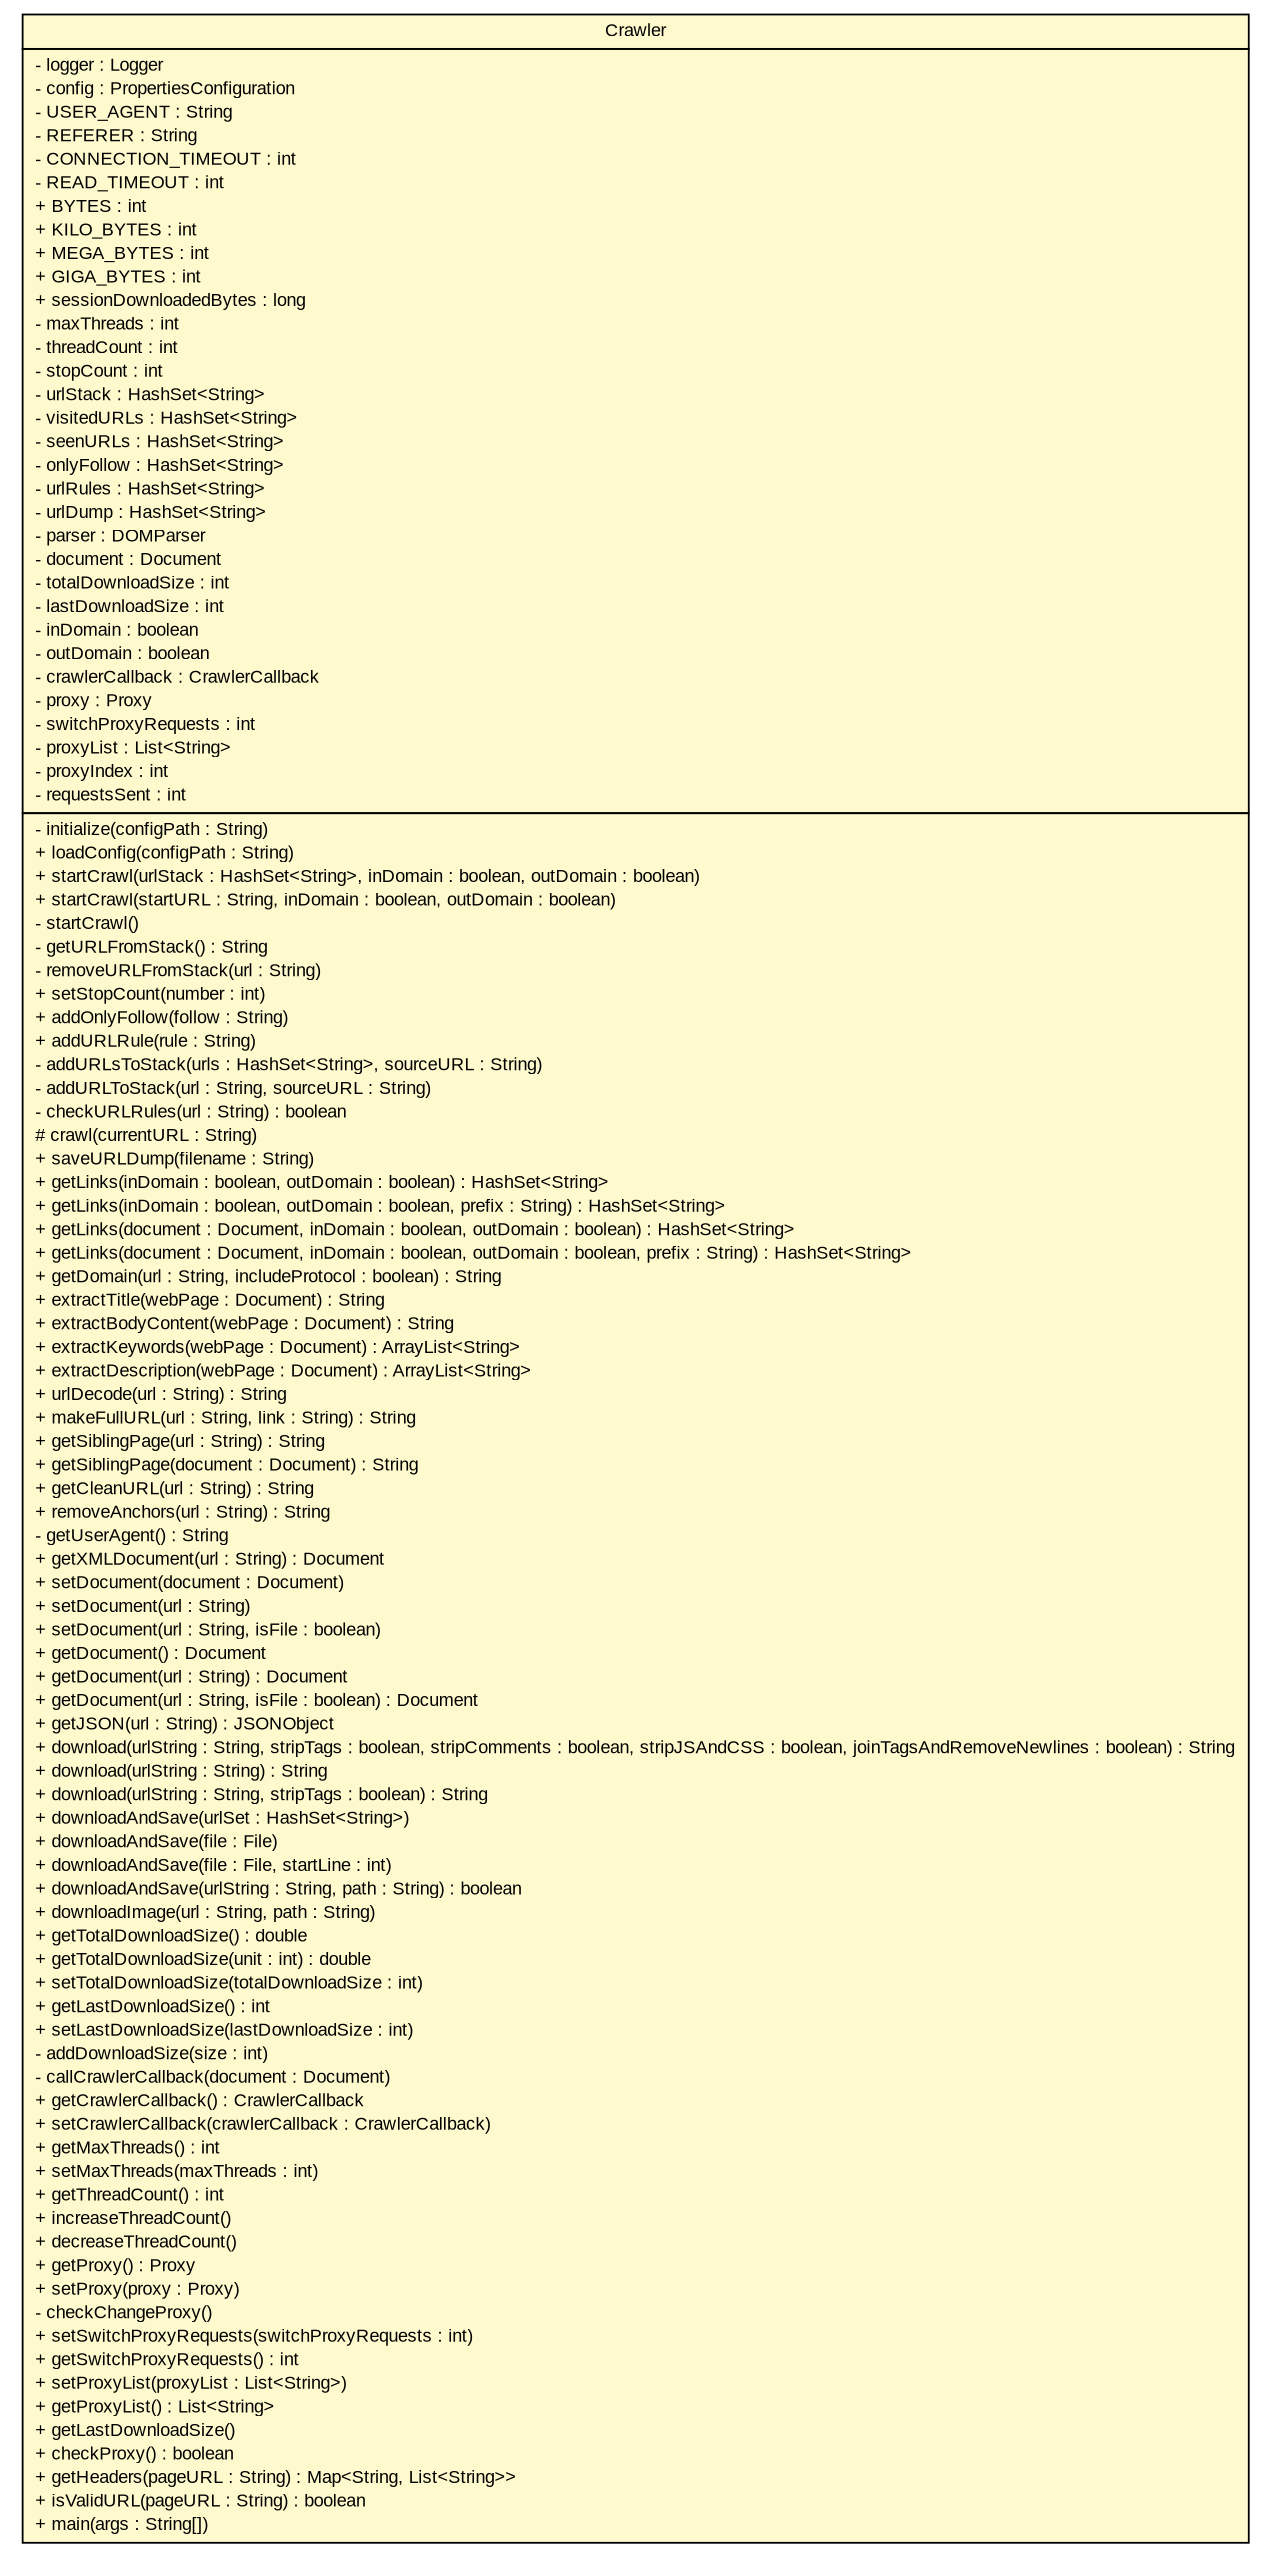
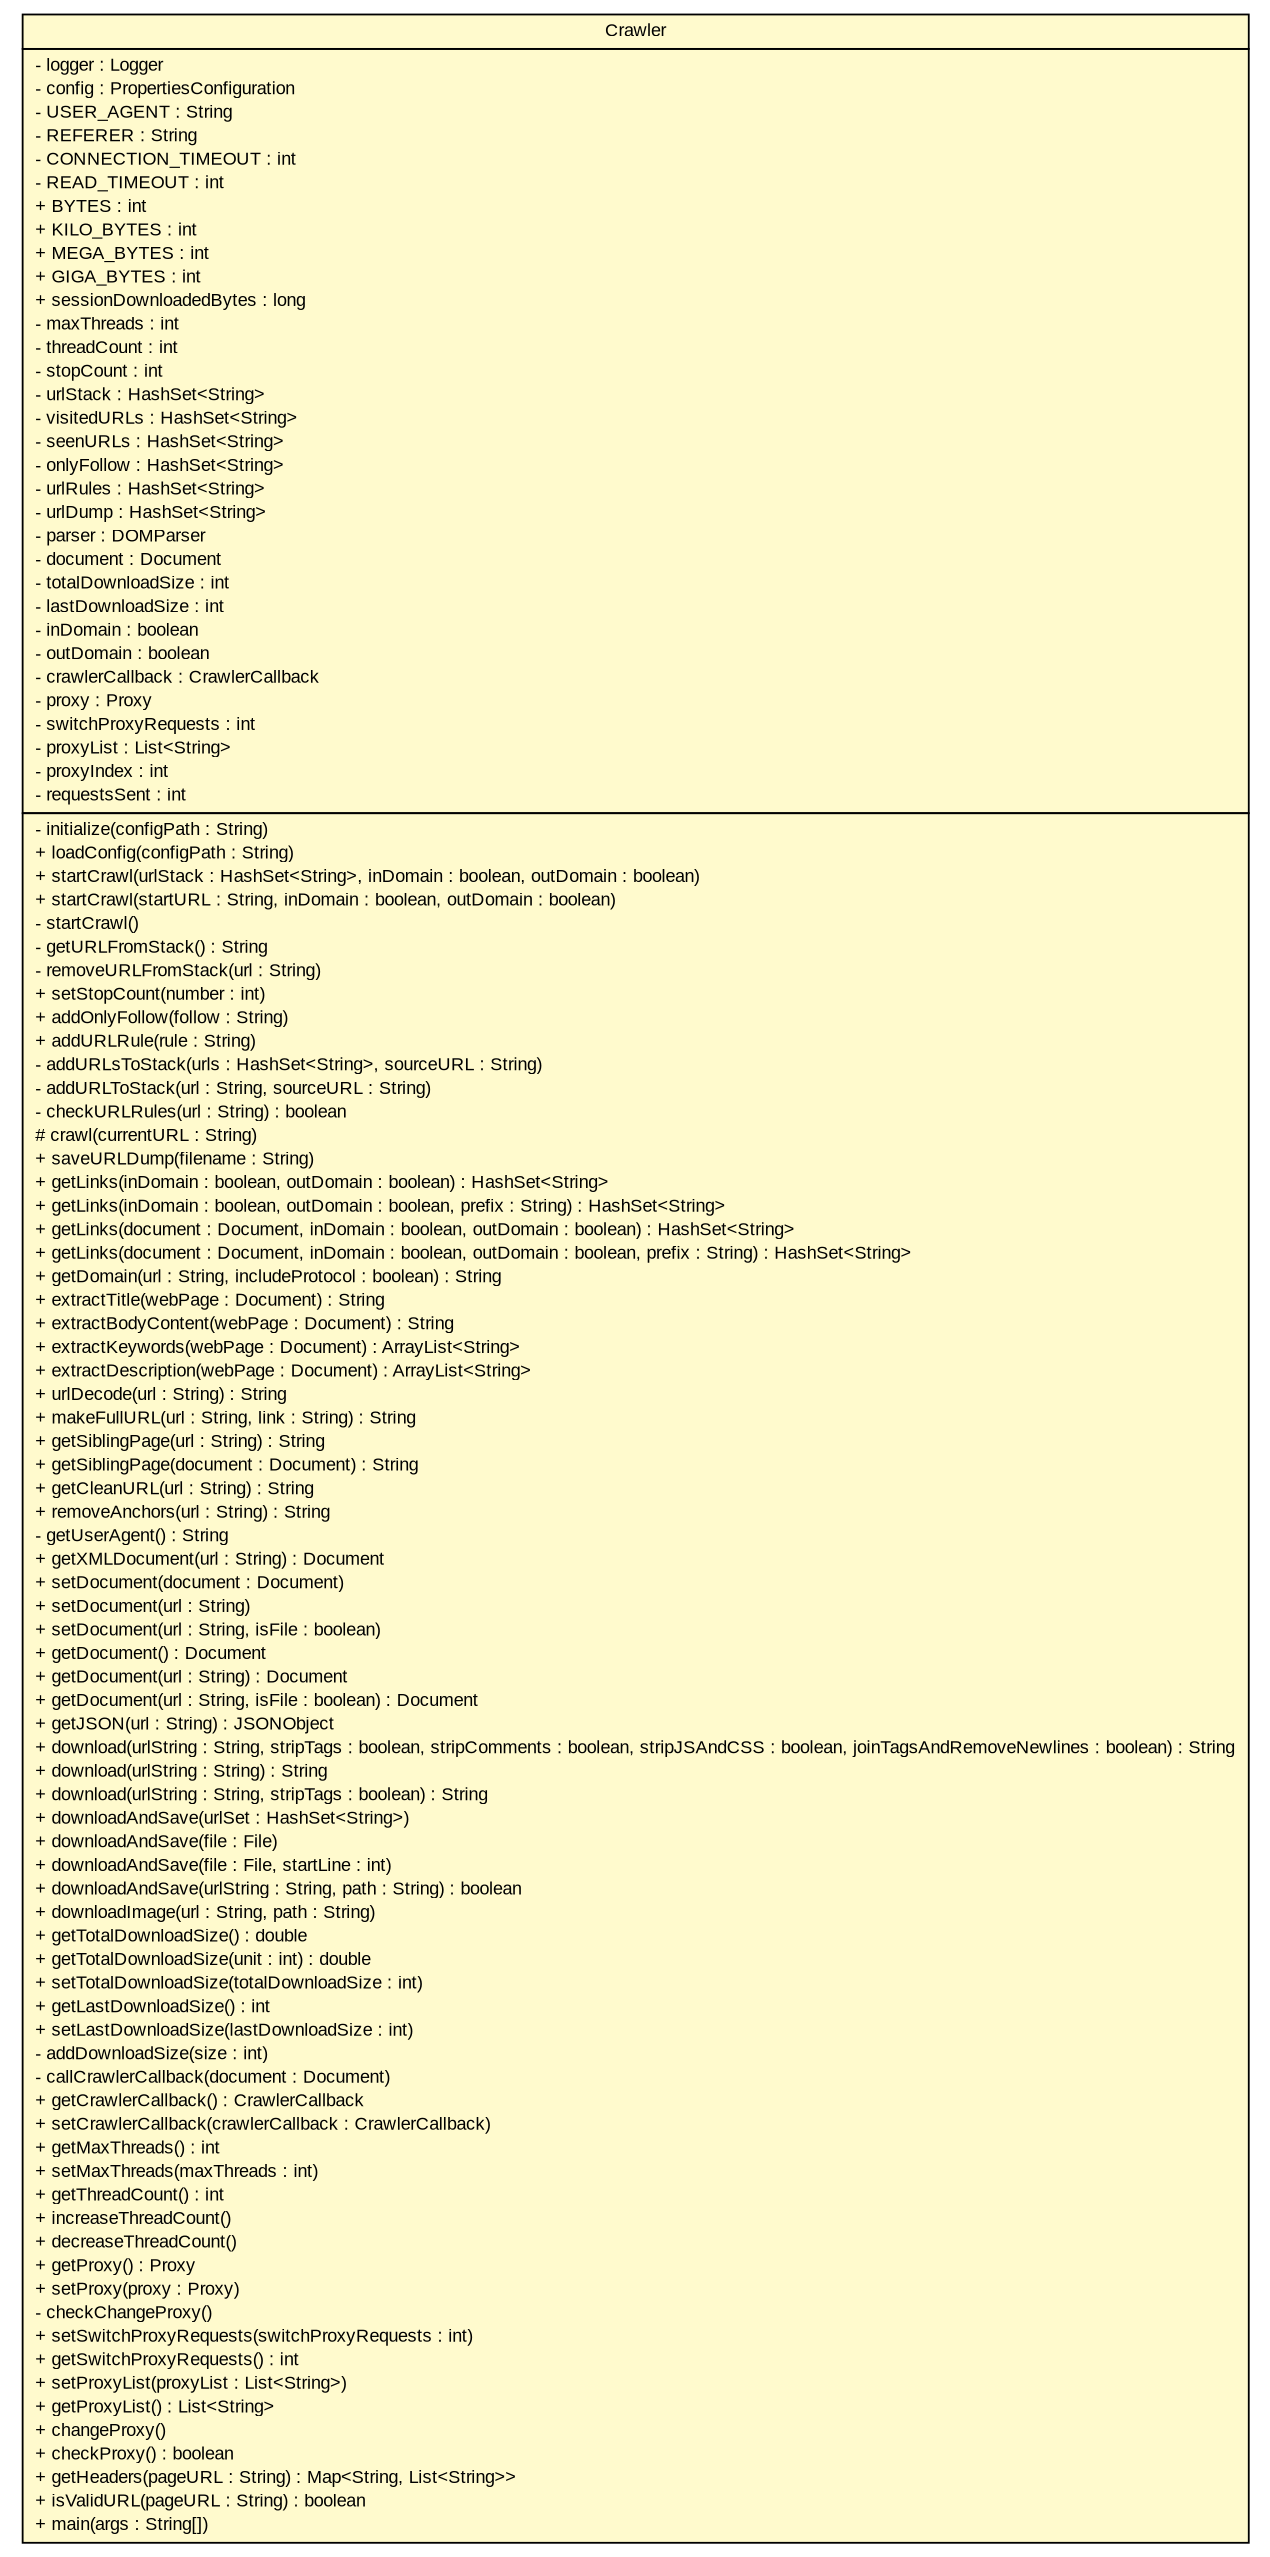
(136, 2431) -> (101, 2431)
